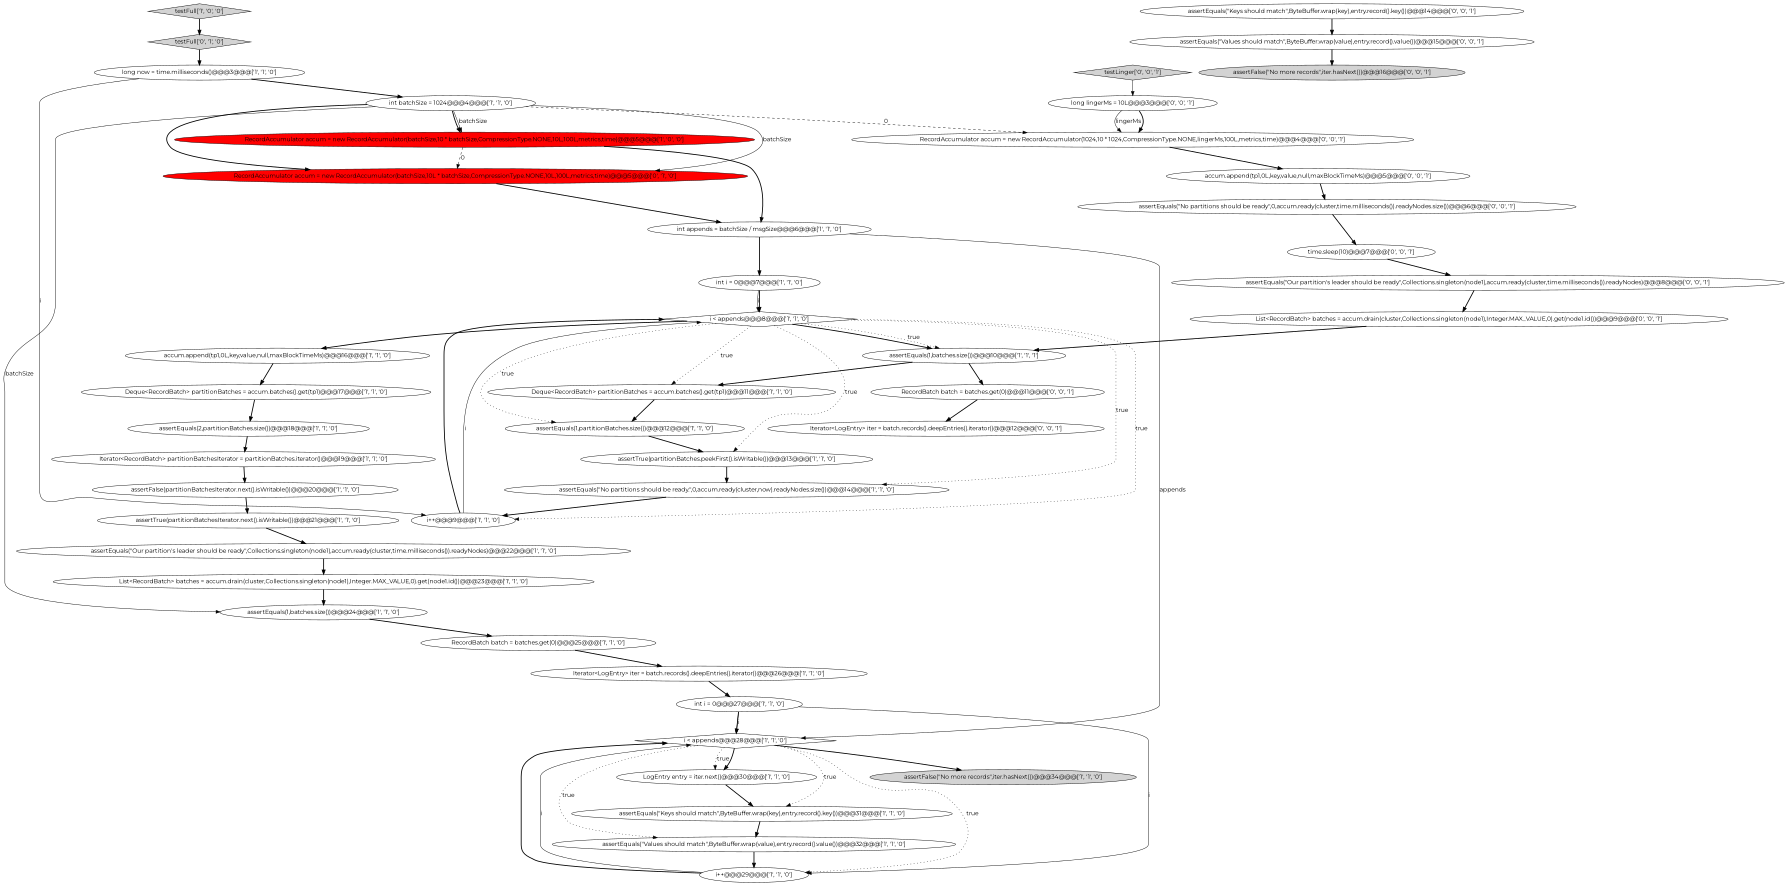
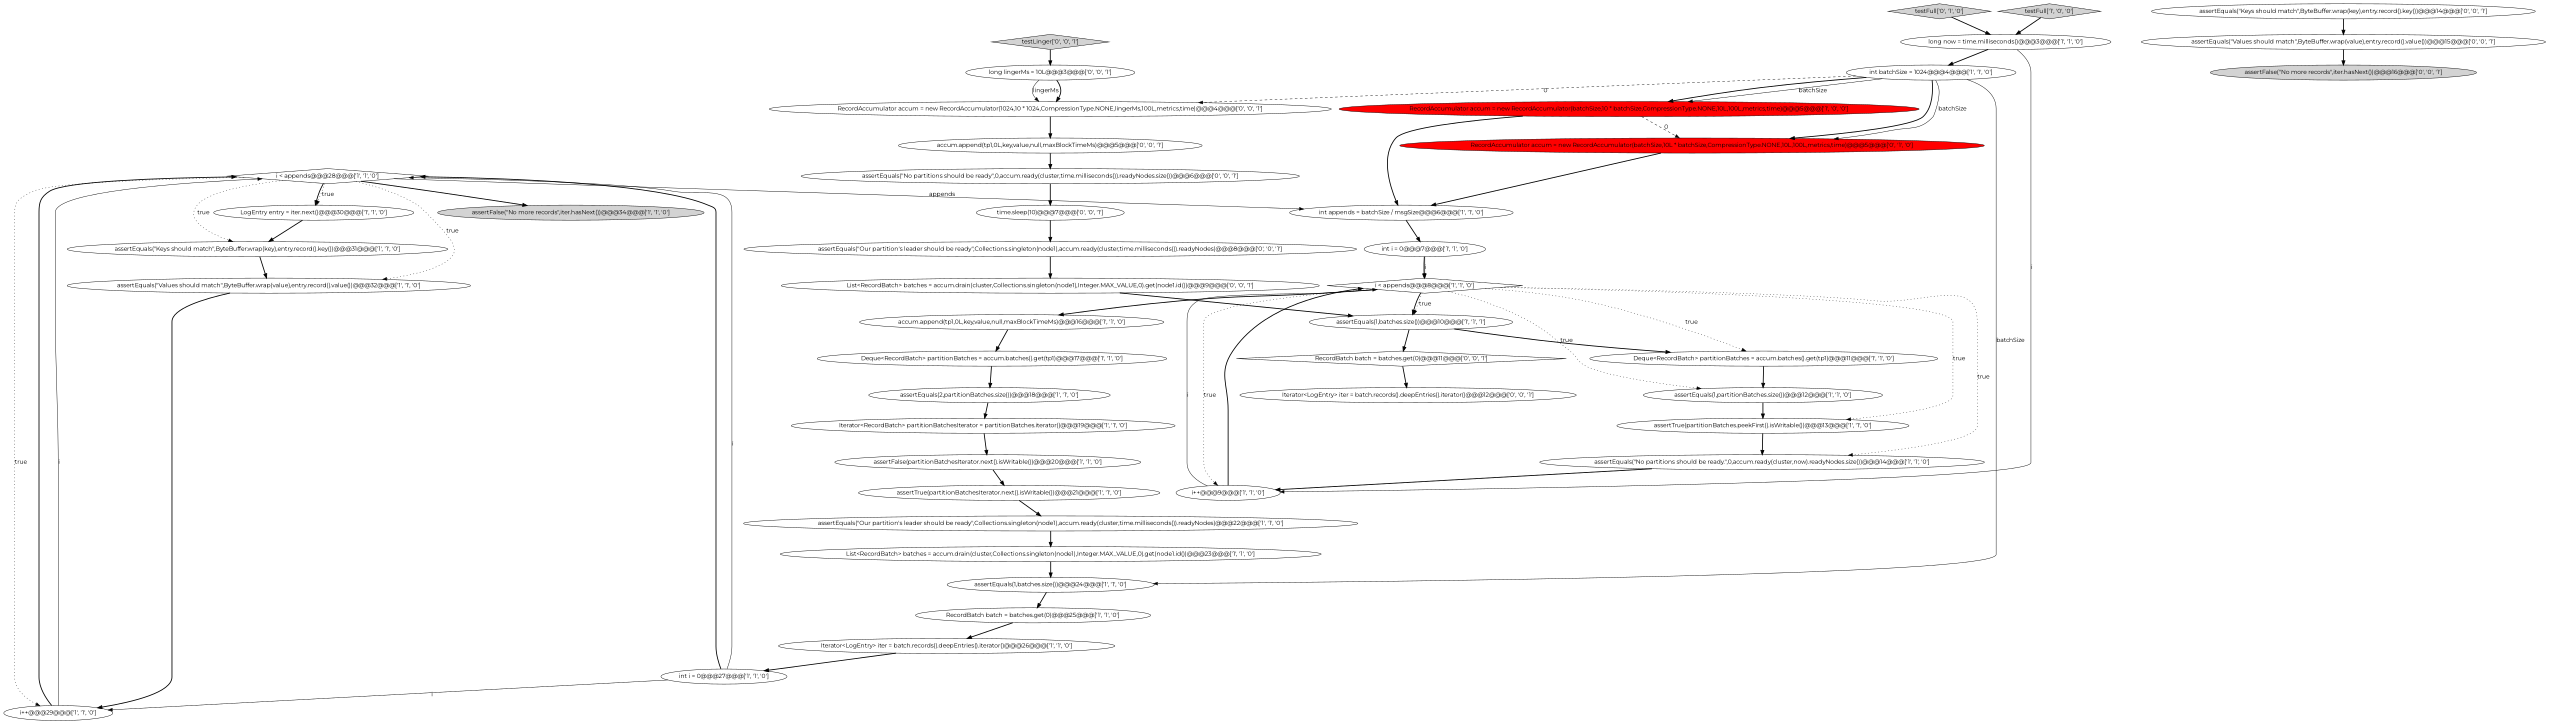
(199, 25) -> (2030, 25)
(1133, 86) -> (1050, 55)
(988, 392) -> (1401, 359)
(1160, 508) -> (847, 194)
